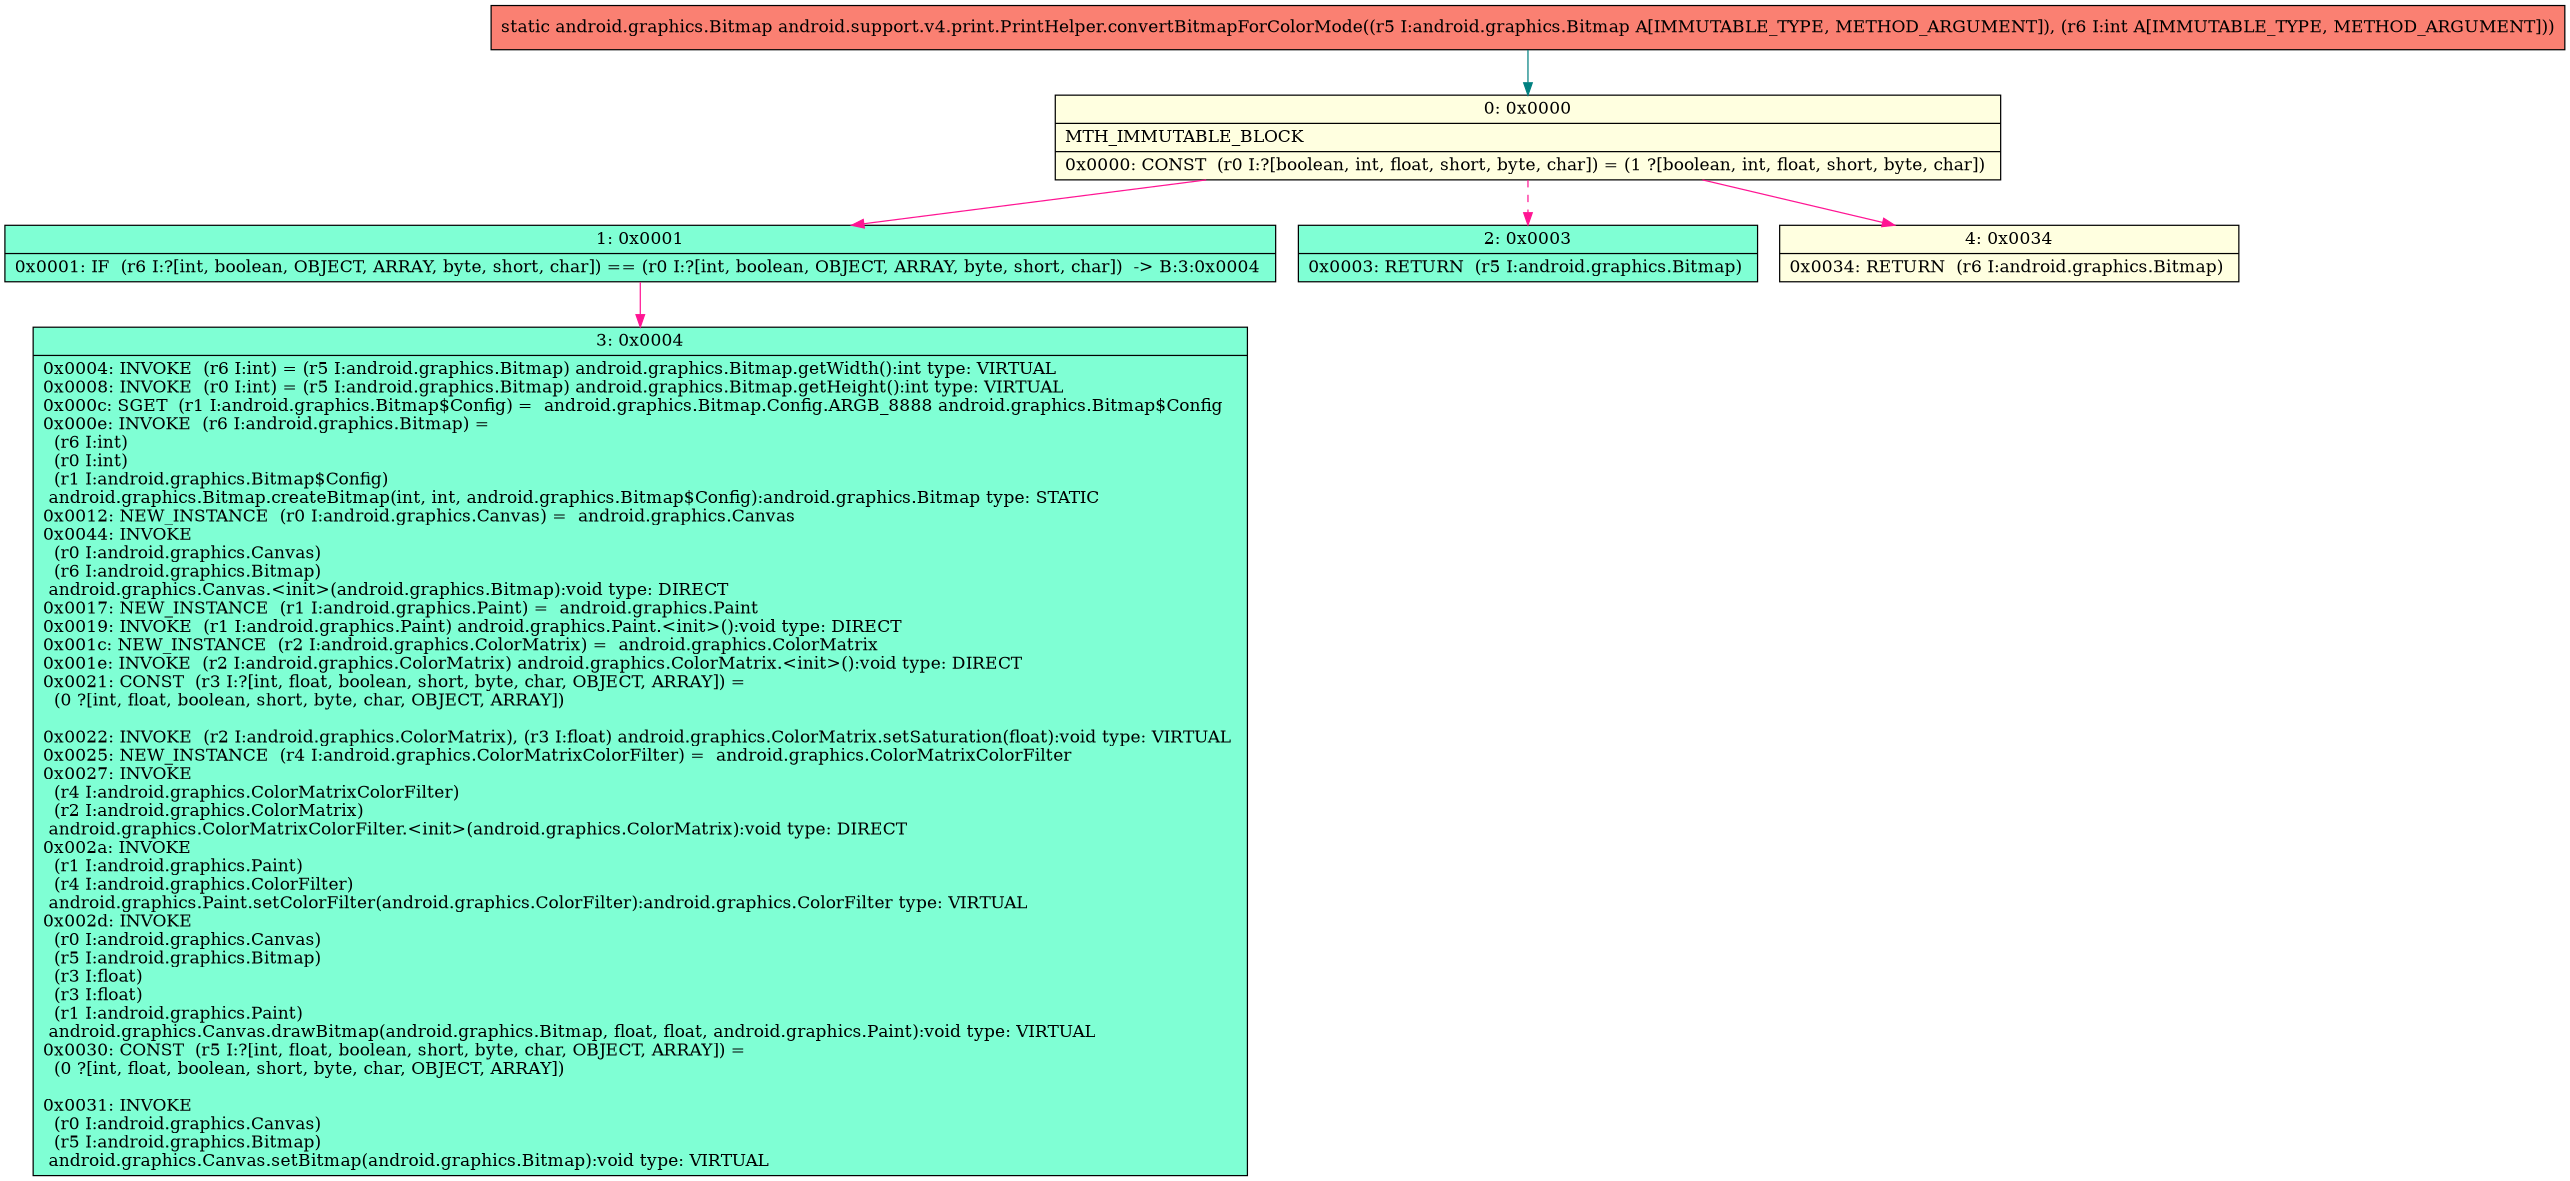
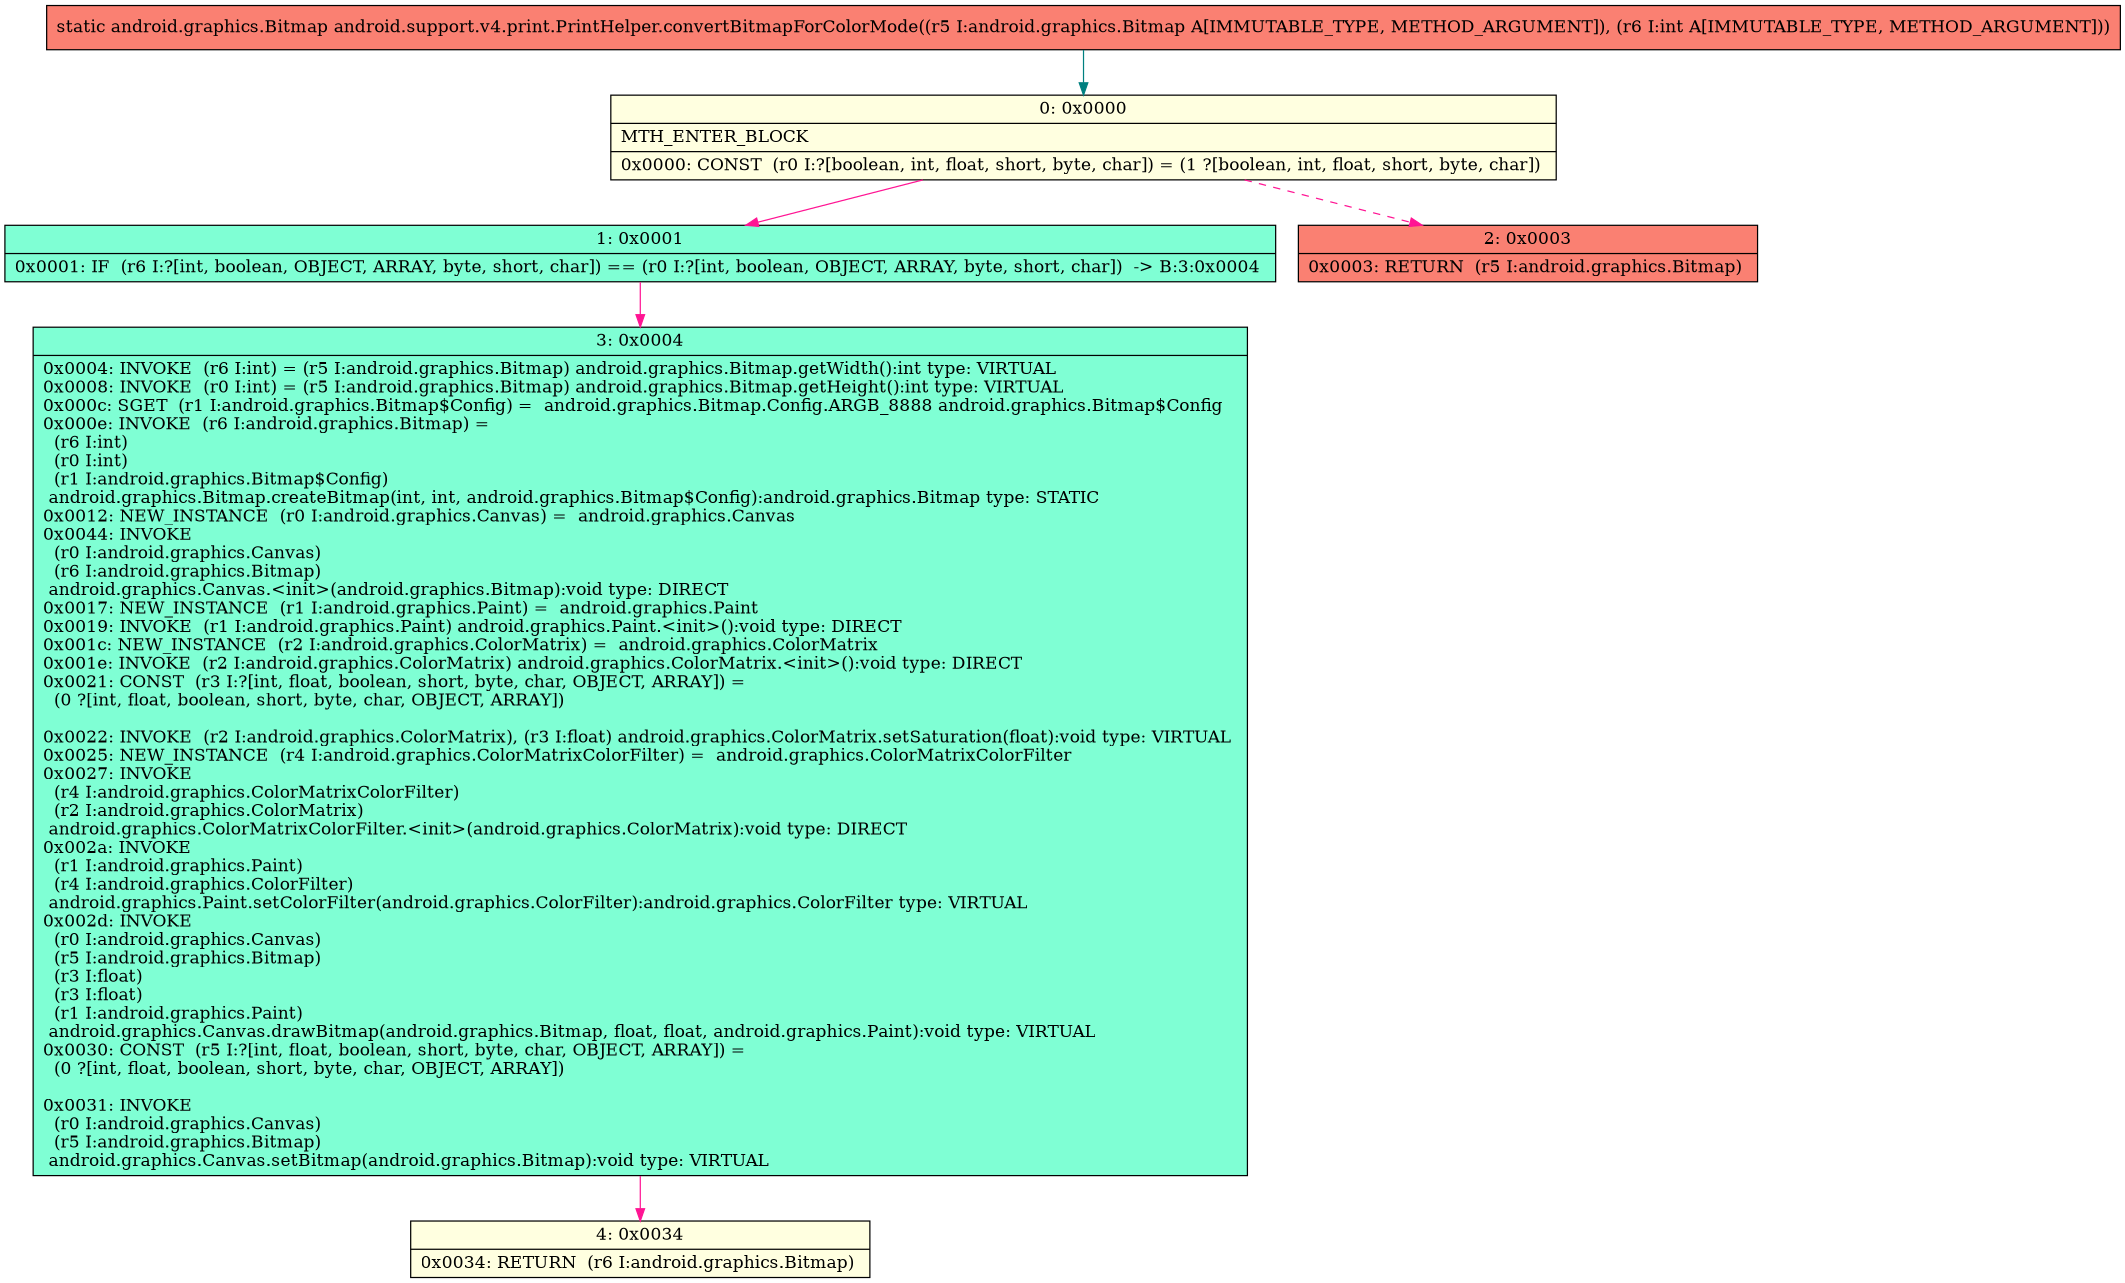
(1185, 137) -> (715, 137)
(1793, 201) -> (640, 1192)
(1528, 254) -> (1528, 254)
